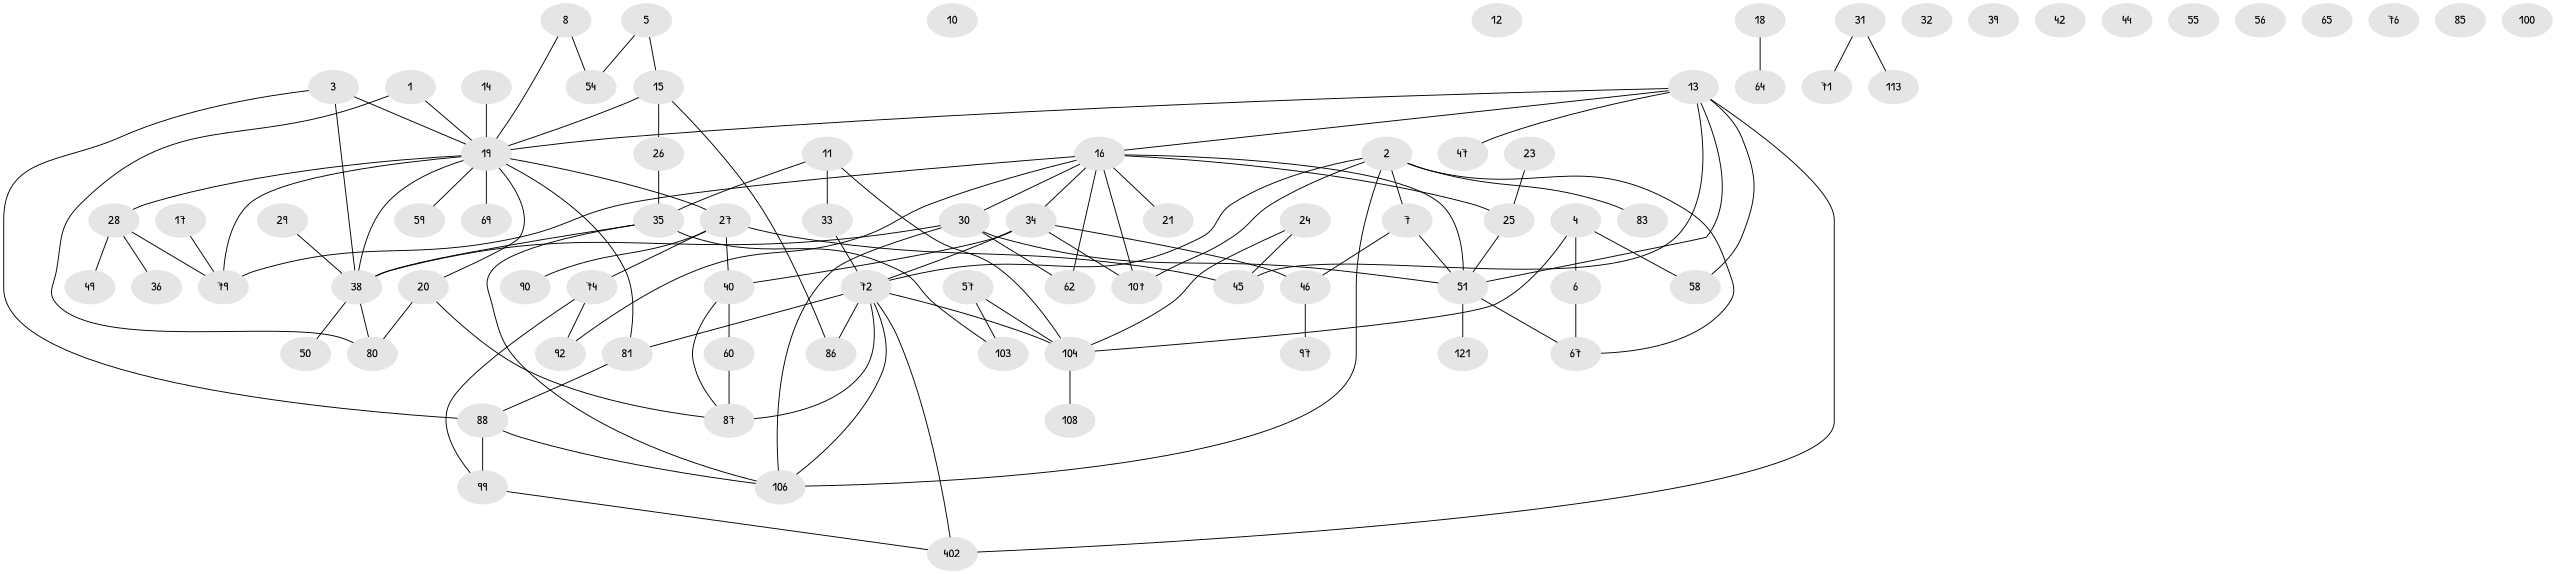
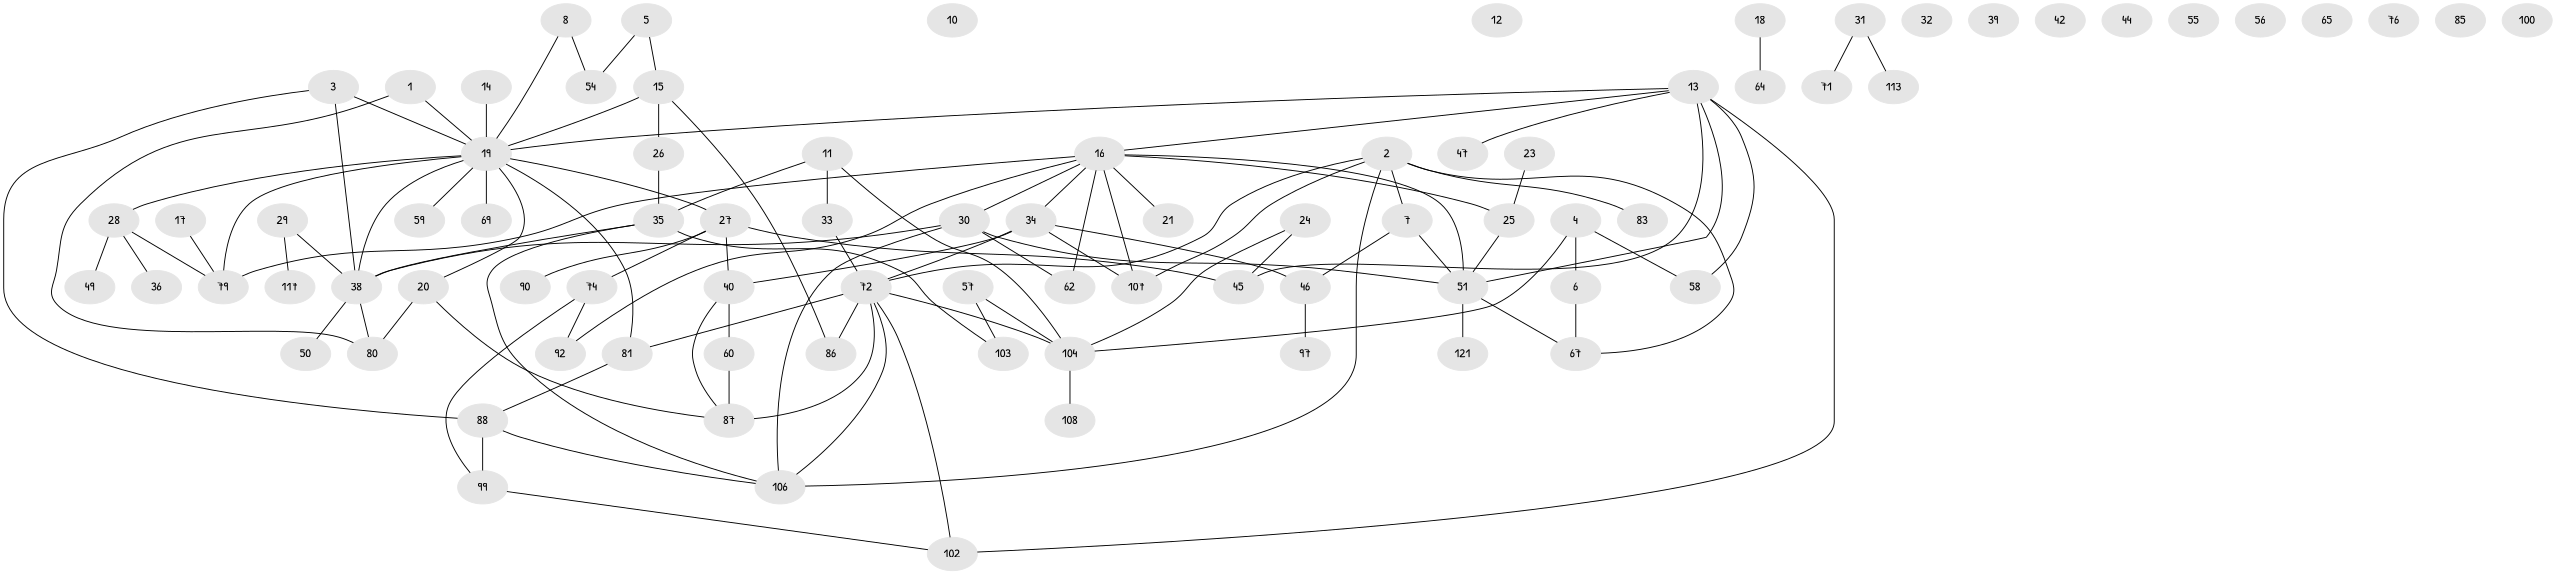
none -> (290, 287)
(952, 554) -> (952, 554)
